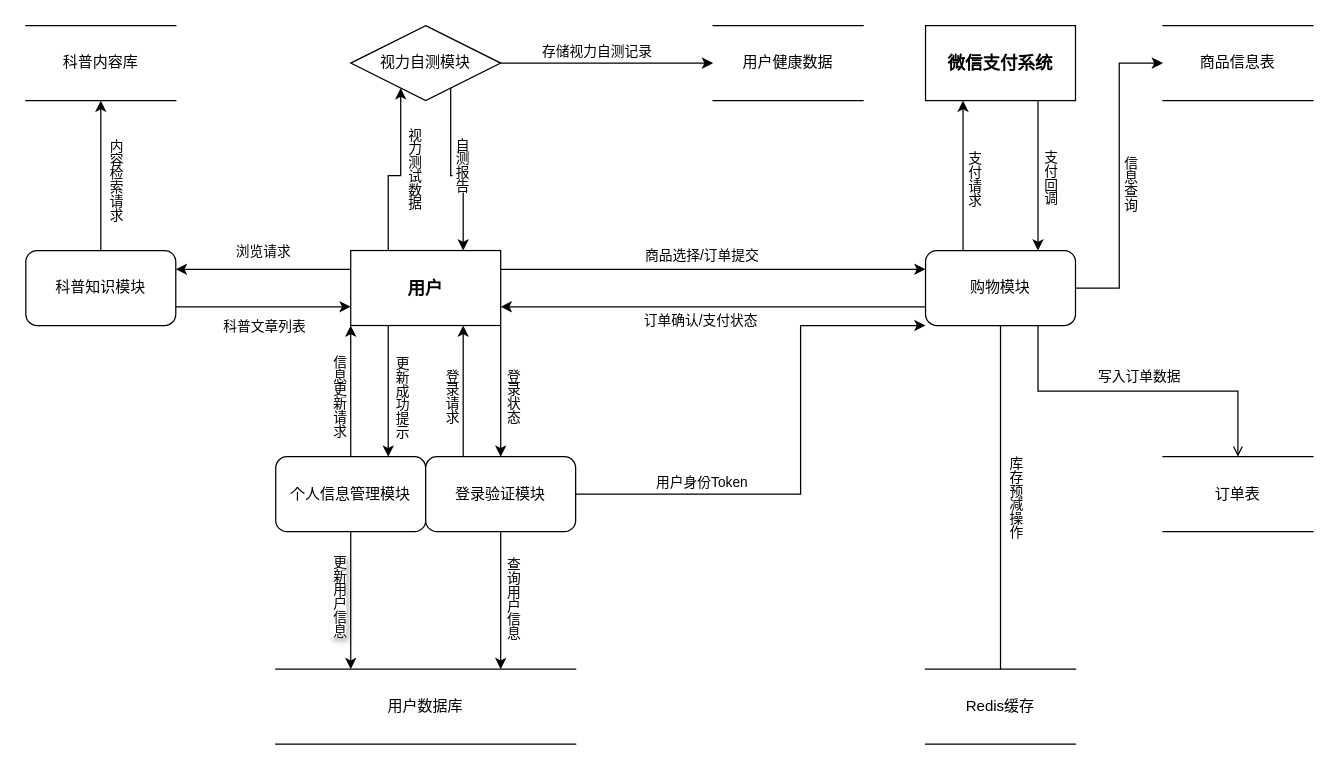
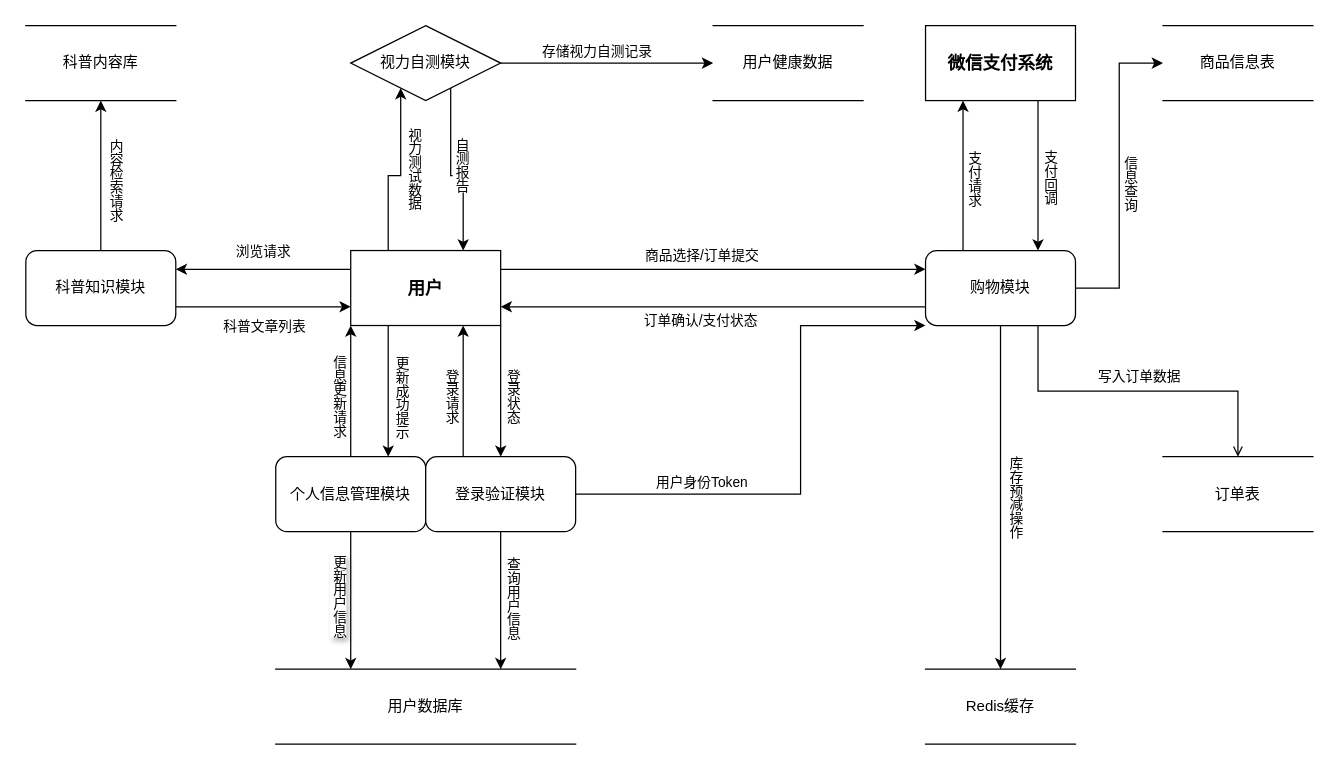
(1001, 662) -> (1001, 659)
